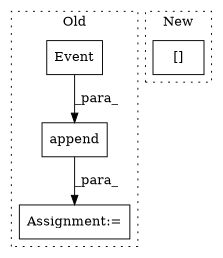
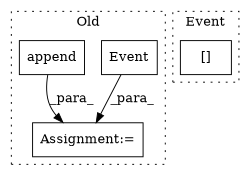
(178, 22) -> (206, 22)
(75, 94) -> (111, 95)
